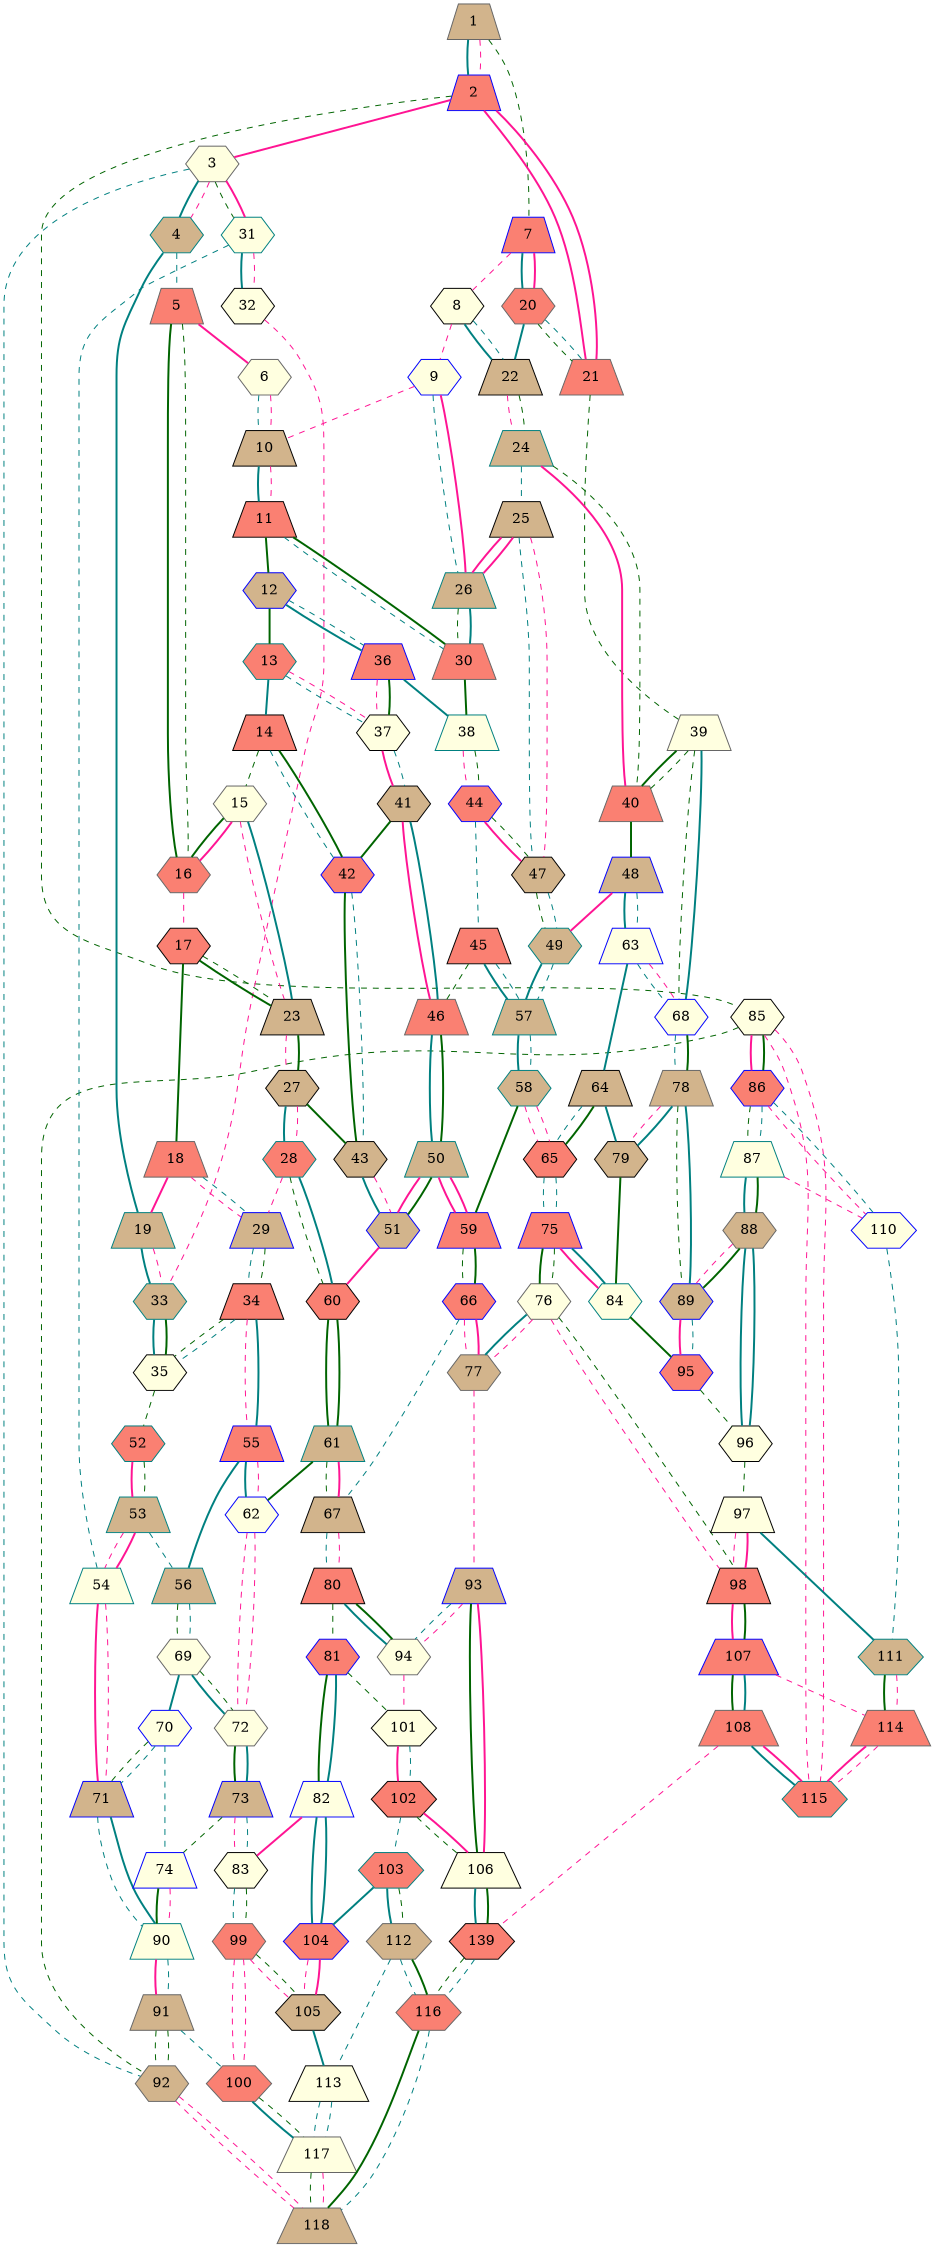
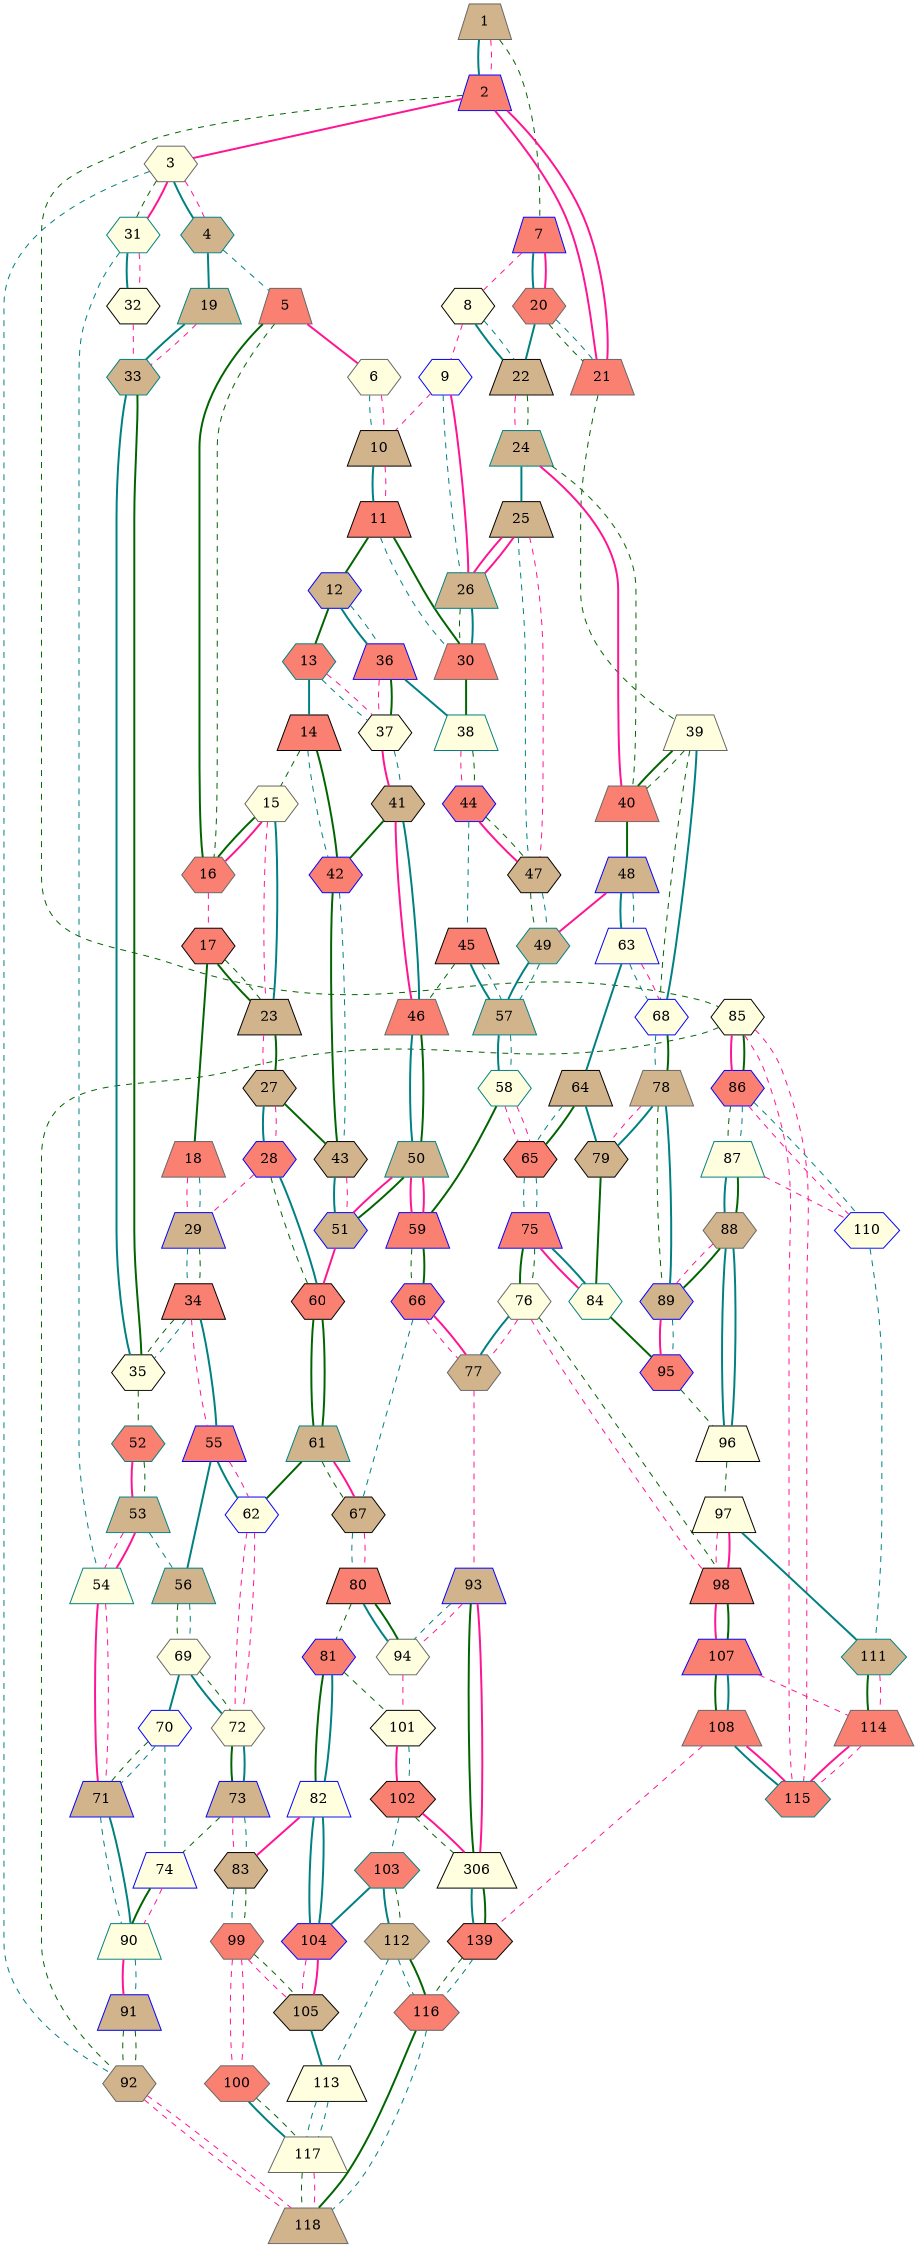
(521, 484) -> (521, 484)
(524, 1088) -> (505, 1088)
(289, 1159) -> (270, 1159)
(159, 1195) -> none
(746, 1444) -> (728, 1444)
(333, 1515) -> (358, 1515)
(241, 1870) -> (241, 1870)
(481, 1870) -> (477, 1870)
(162, 2013) -> (129, 2013)
(201, 2049) -> none
